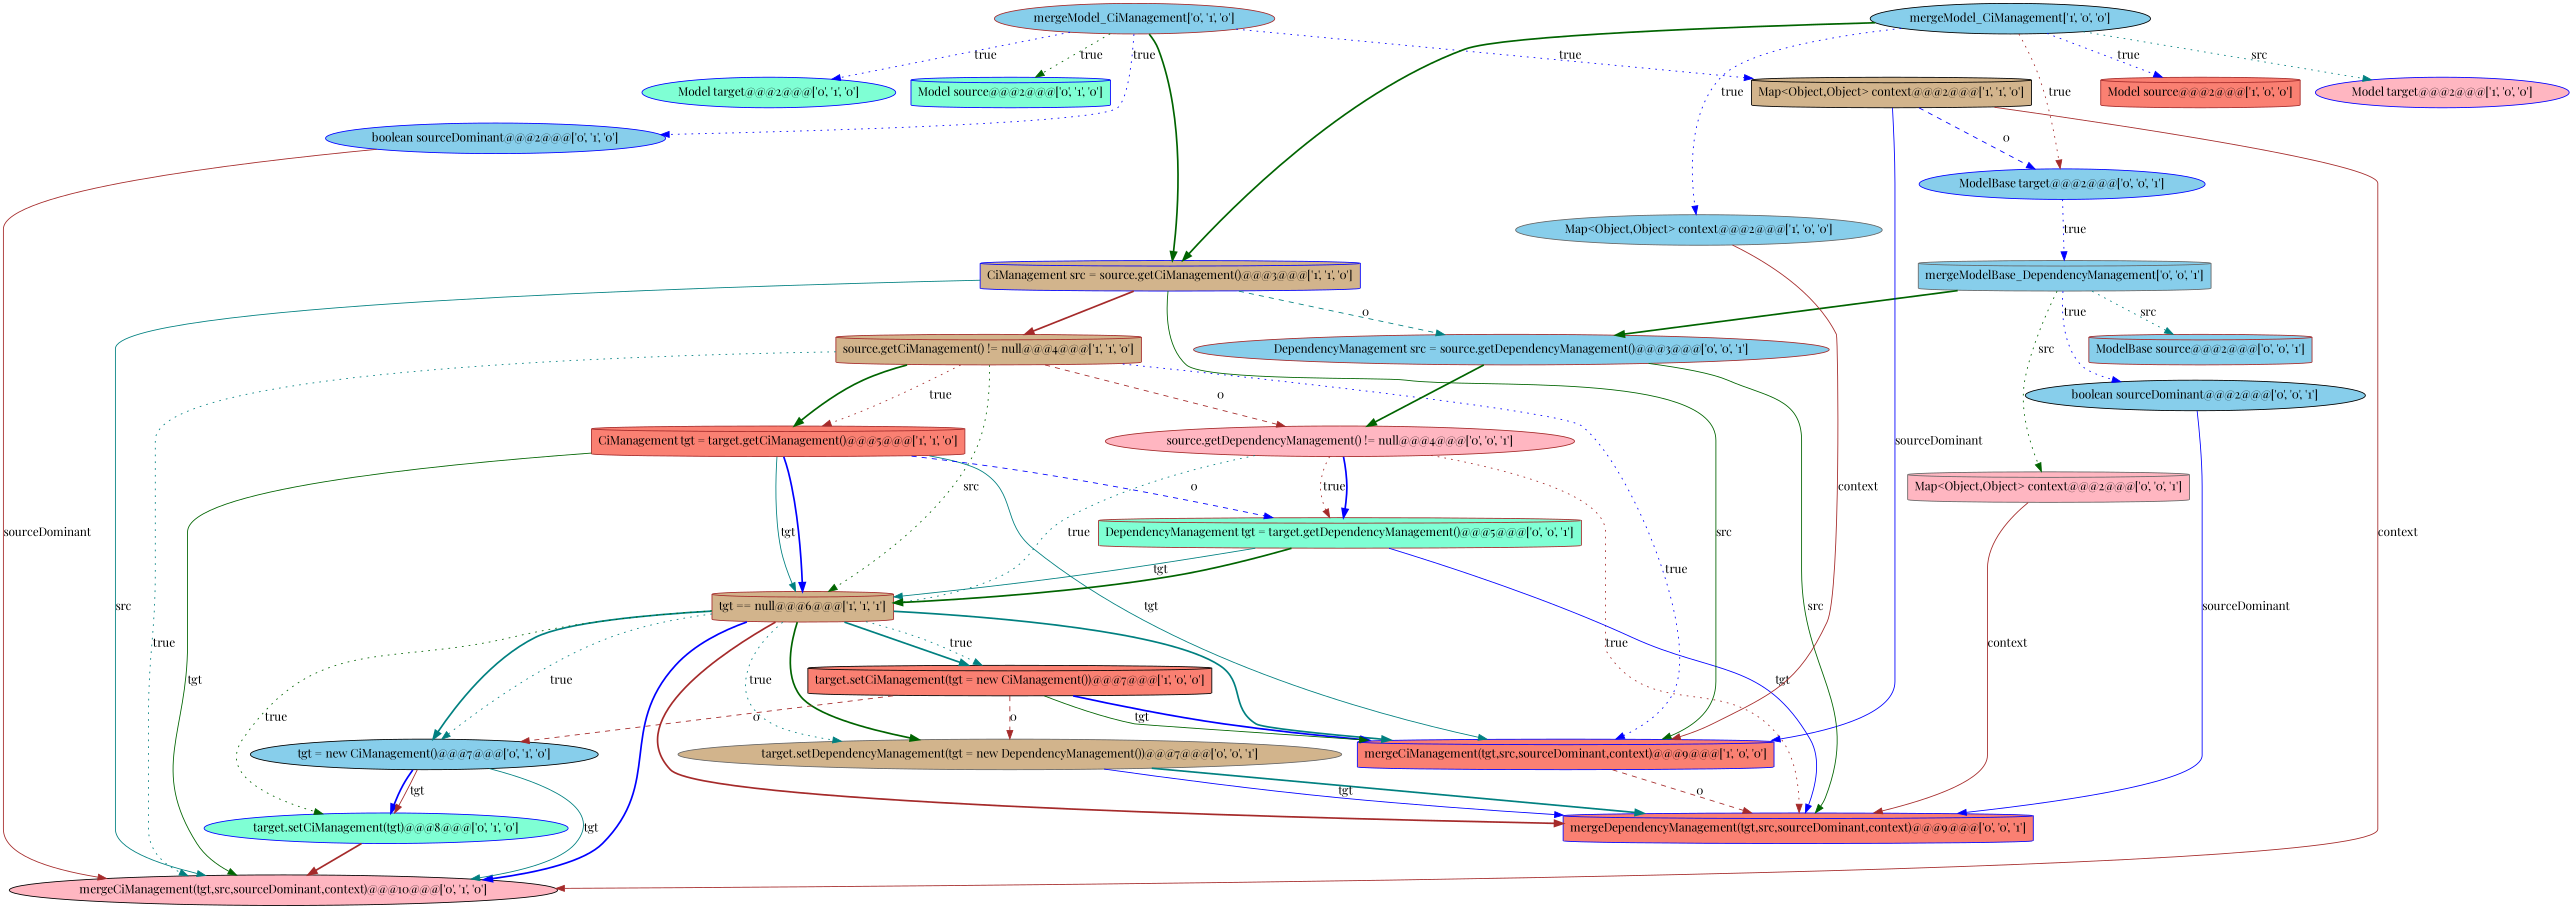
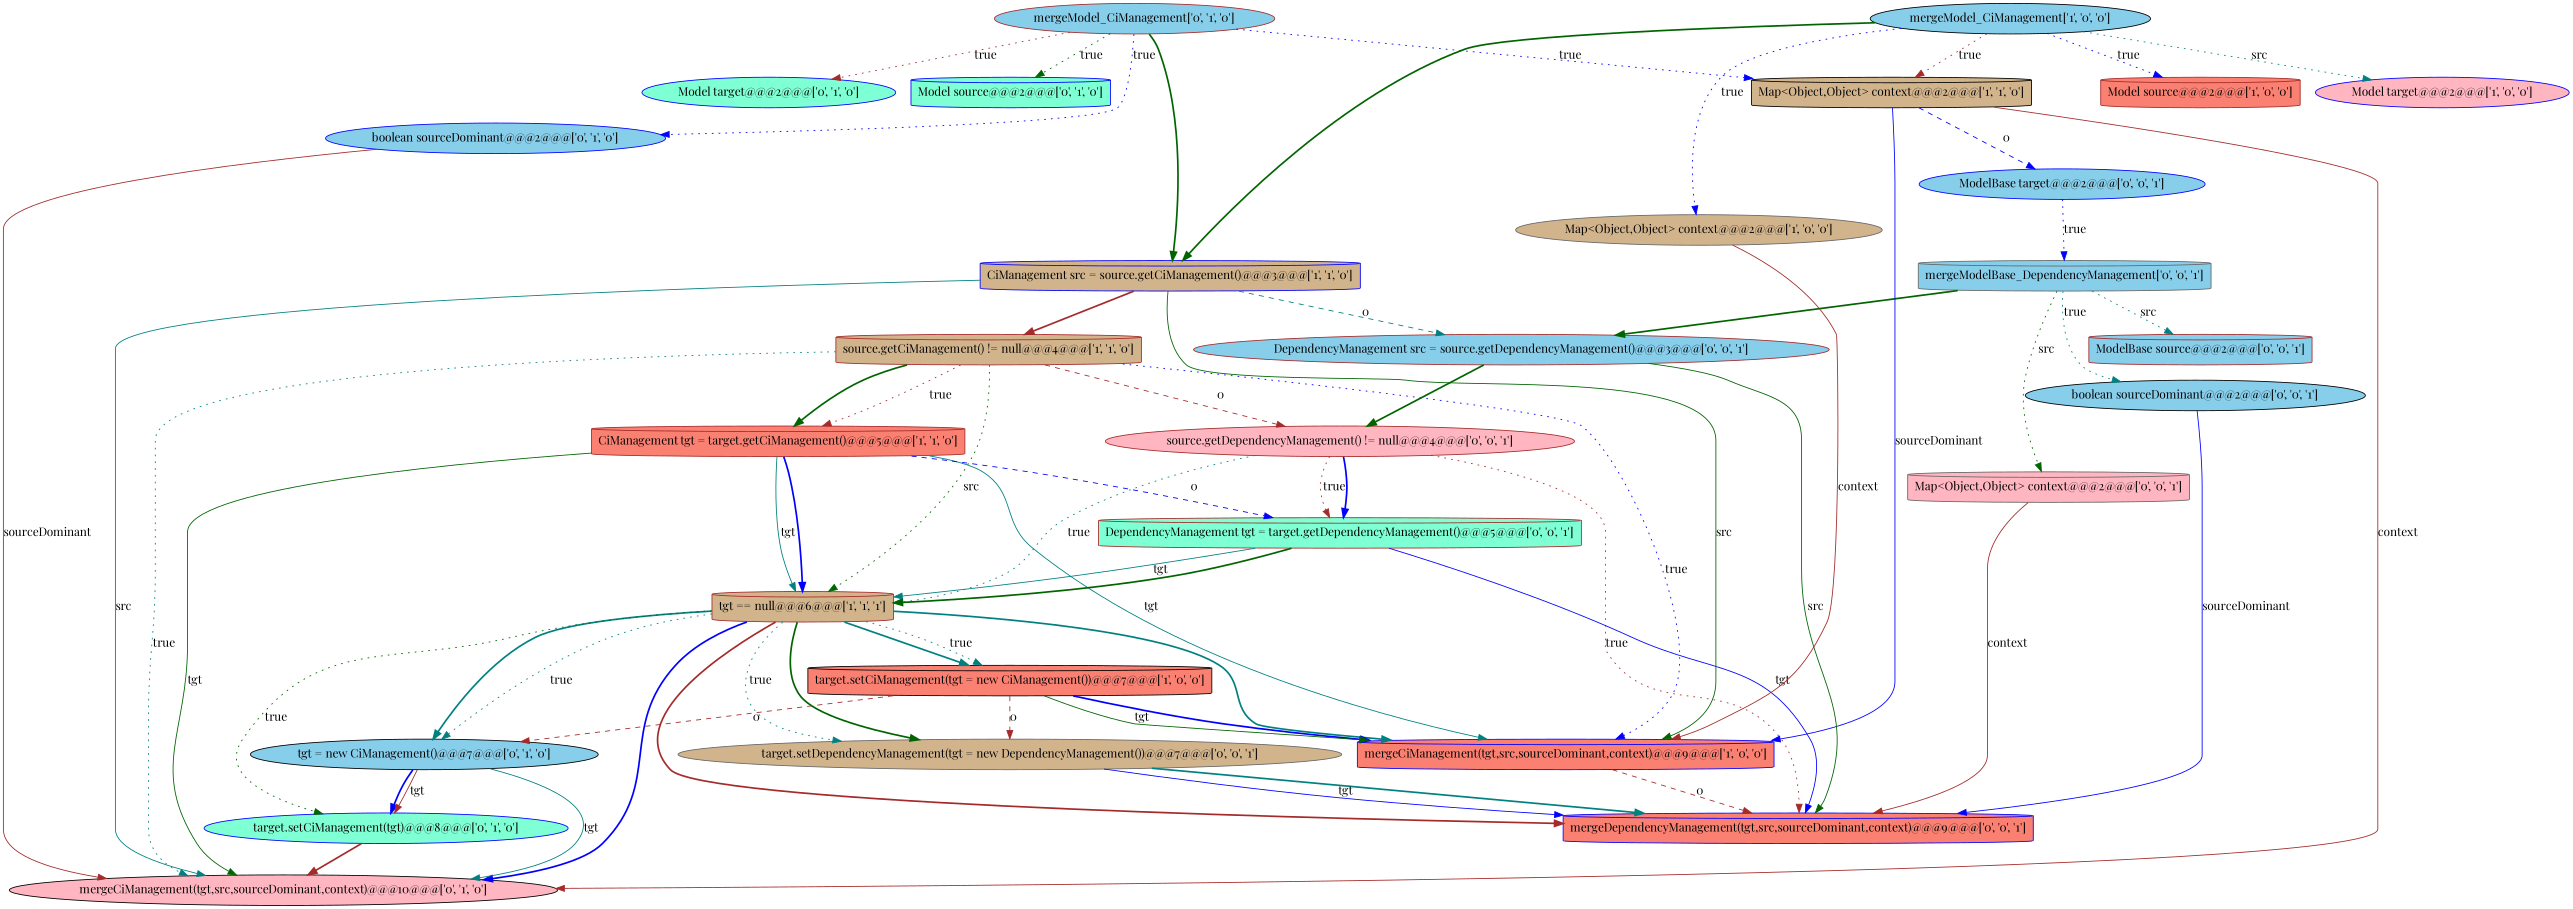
(955, 55) -> (955, 55)
(2045, 95) -> (1955, 53)
(1699, 230) -> (1699, 230)
(2070, 347) -> (2070, 347)
